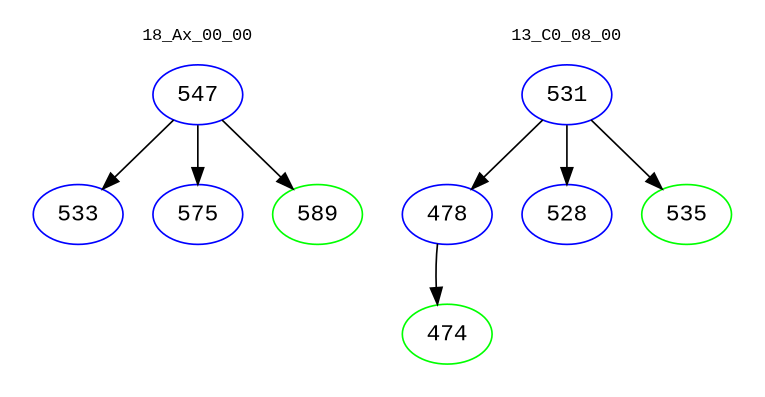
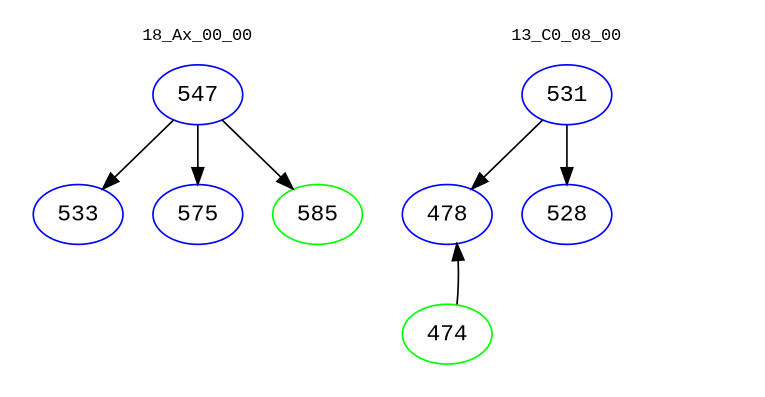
(318, 214) -> (318, 214)
(687, 214) -> none
(436, 266) -> (458, 283)
